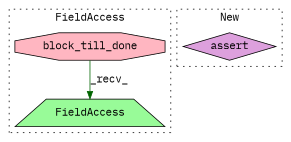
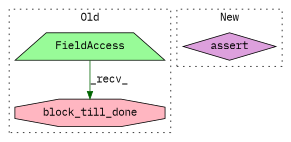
(90, 18) -> (90, 18)
(90, 76) -> (90, 76)
